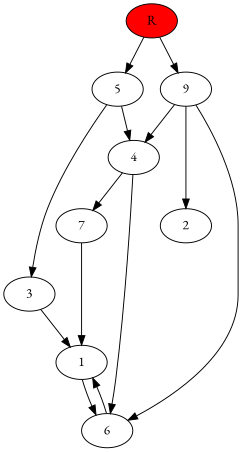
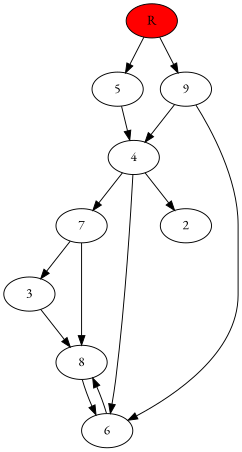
(186, 153) -> (157, 188)
(60, 182) -> (58, 256)
(82, 362) -> (82, 362)
